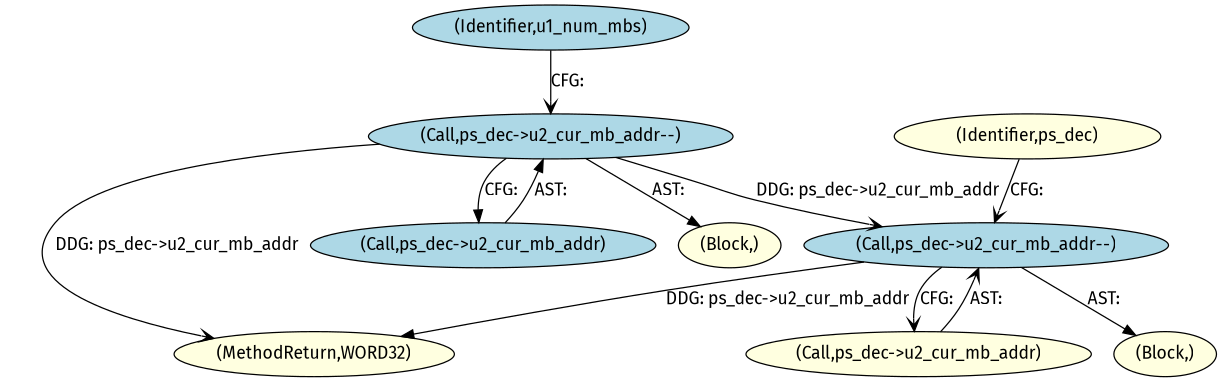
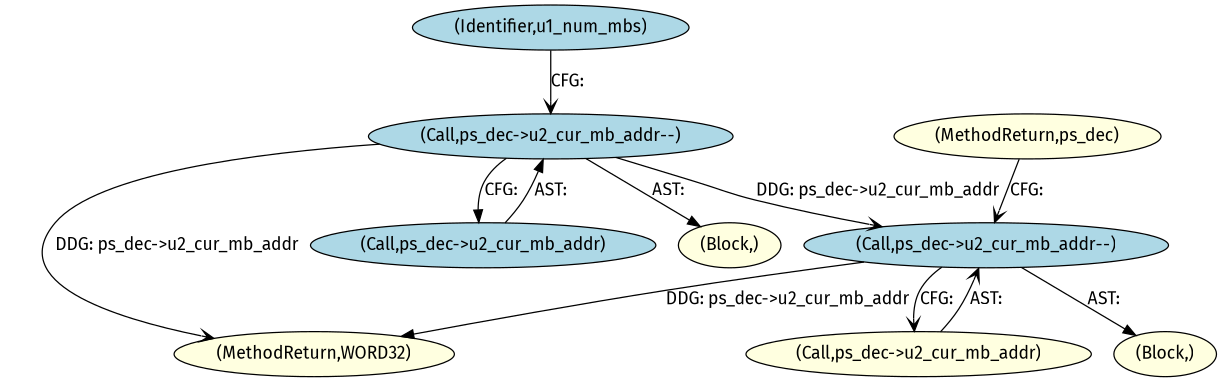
(1028, 136) -> (1028, 136)
